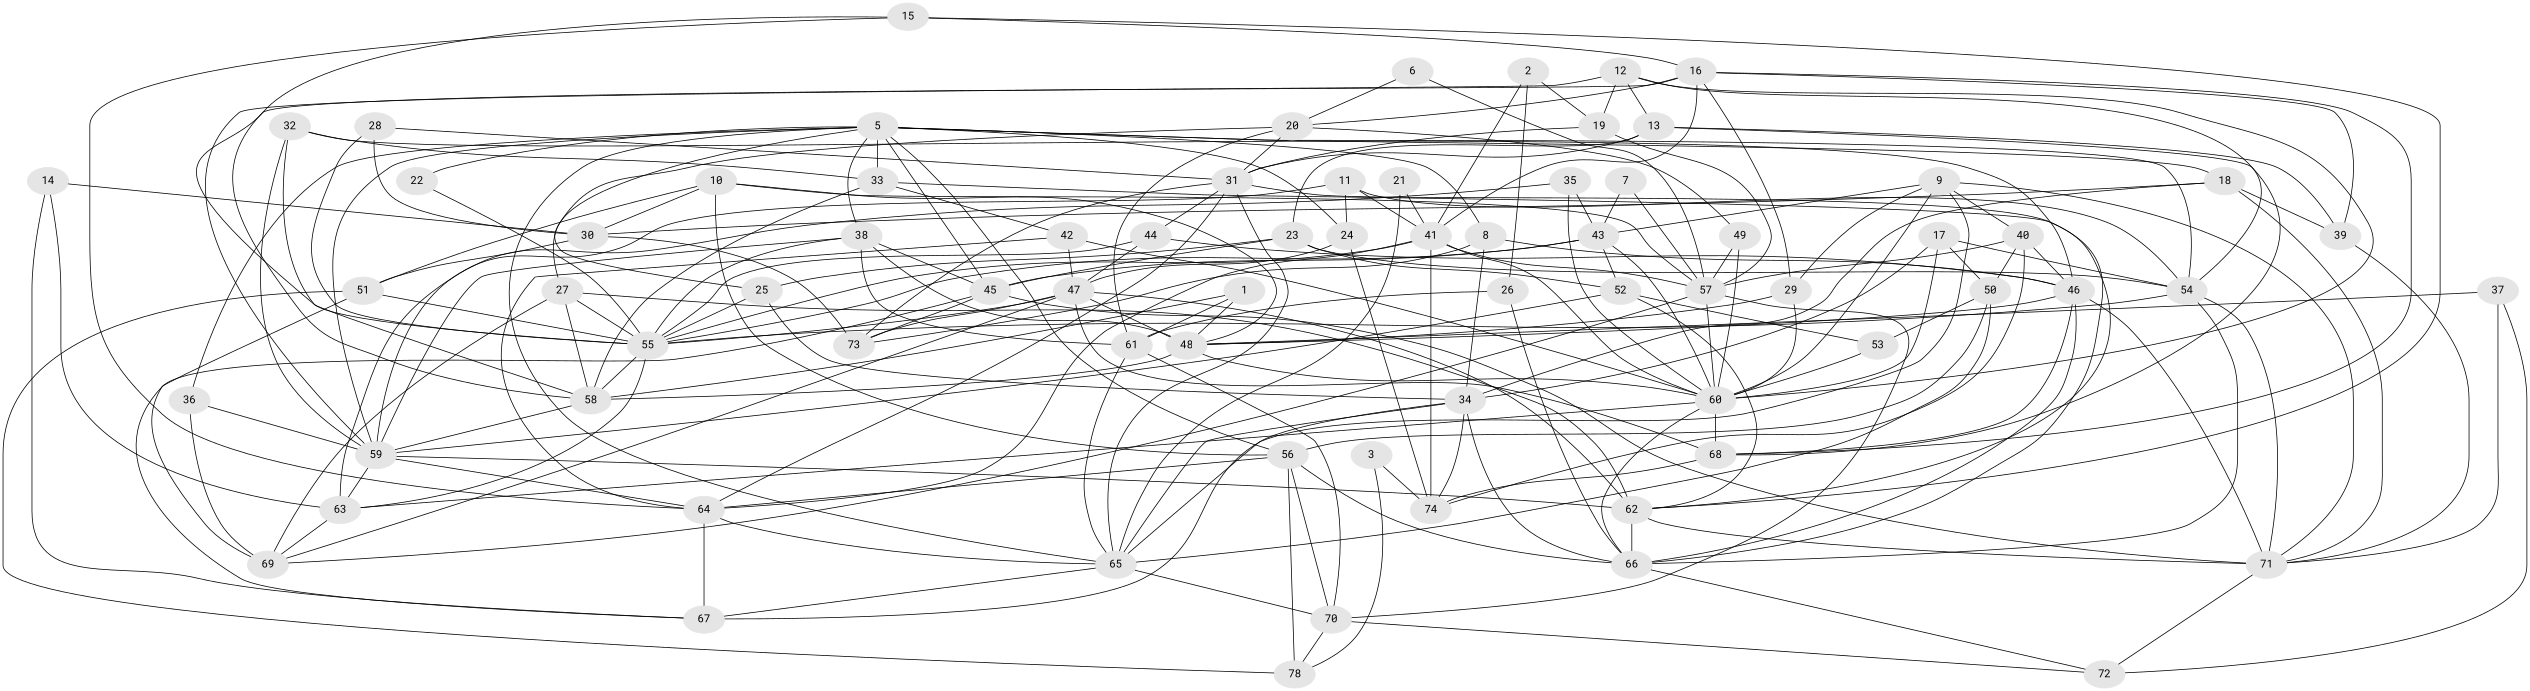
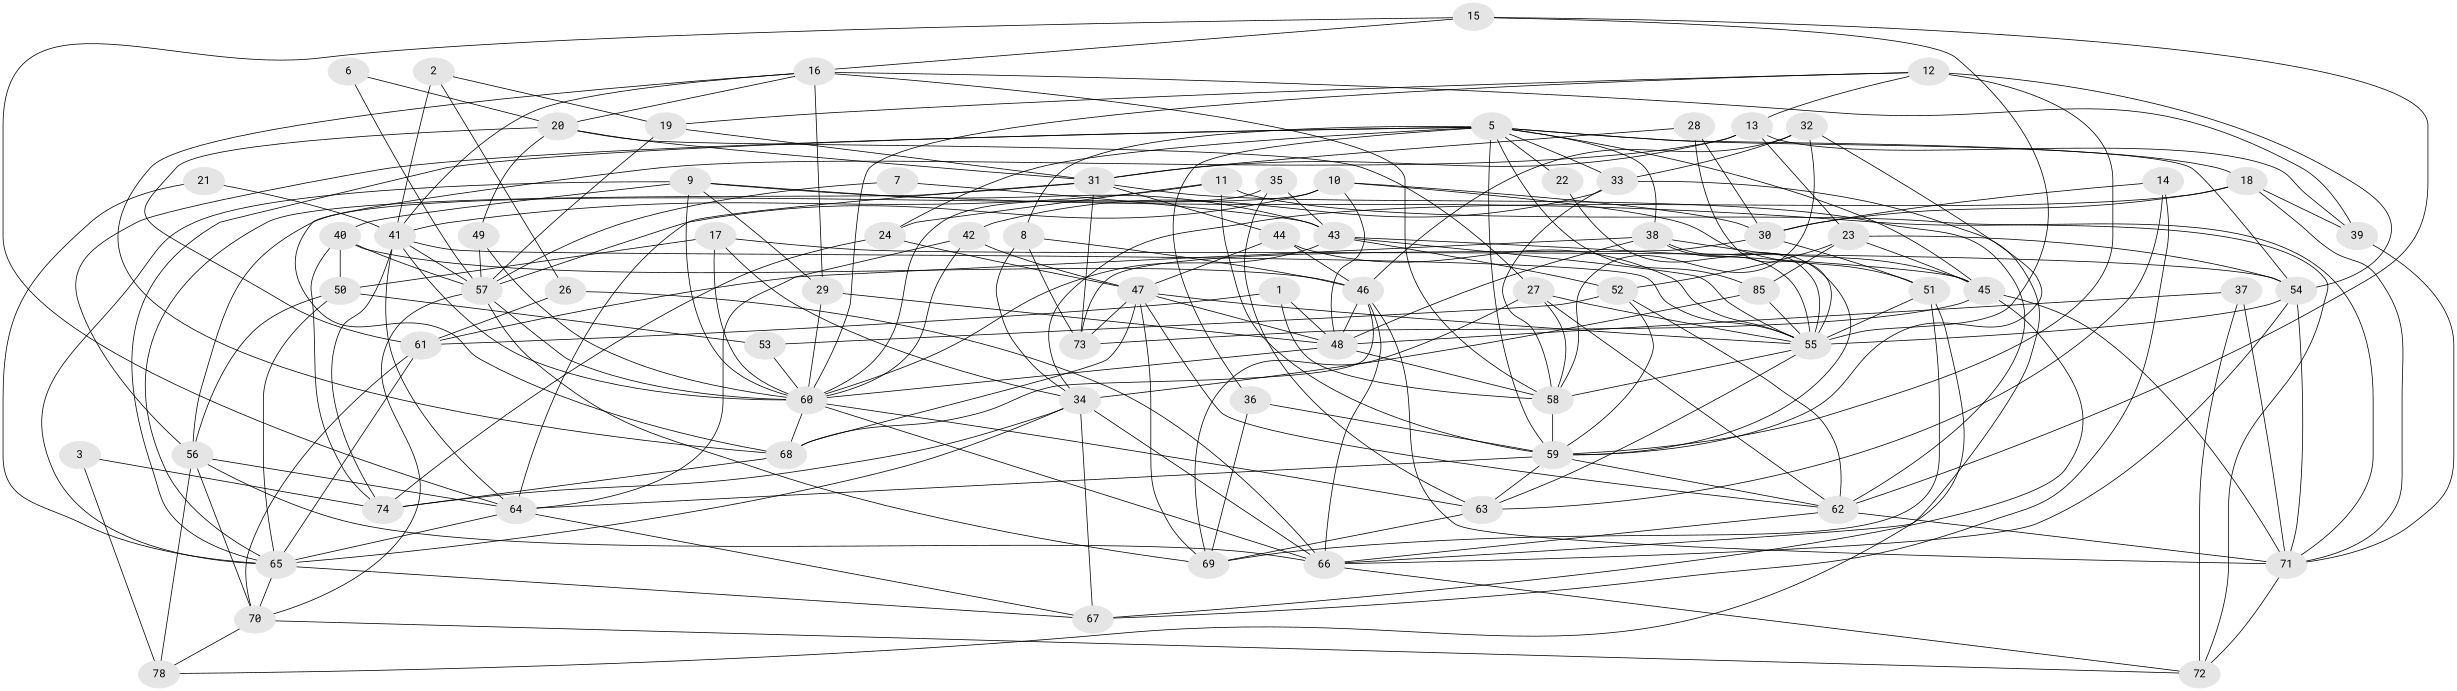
(1779, 200) -> (2218, 236)
(762, 291) -> (1759, 291)
